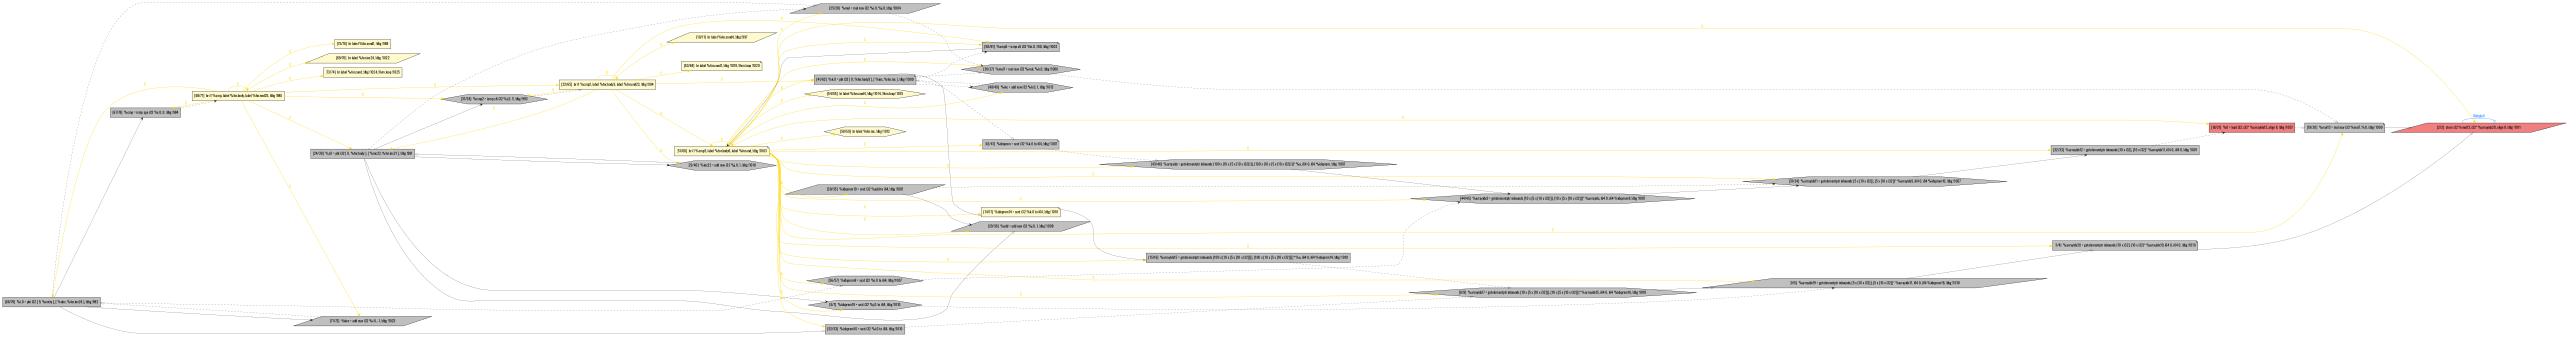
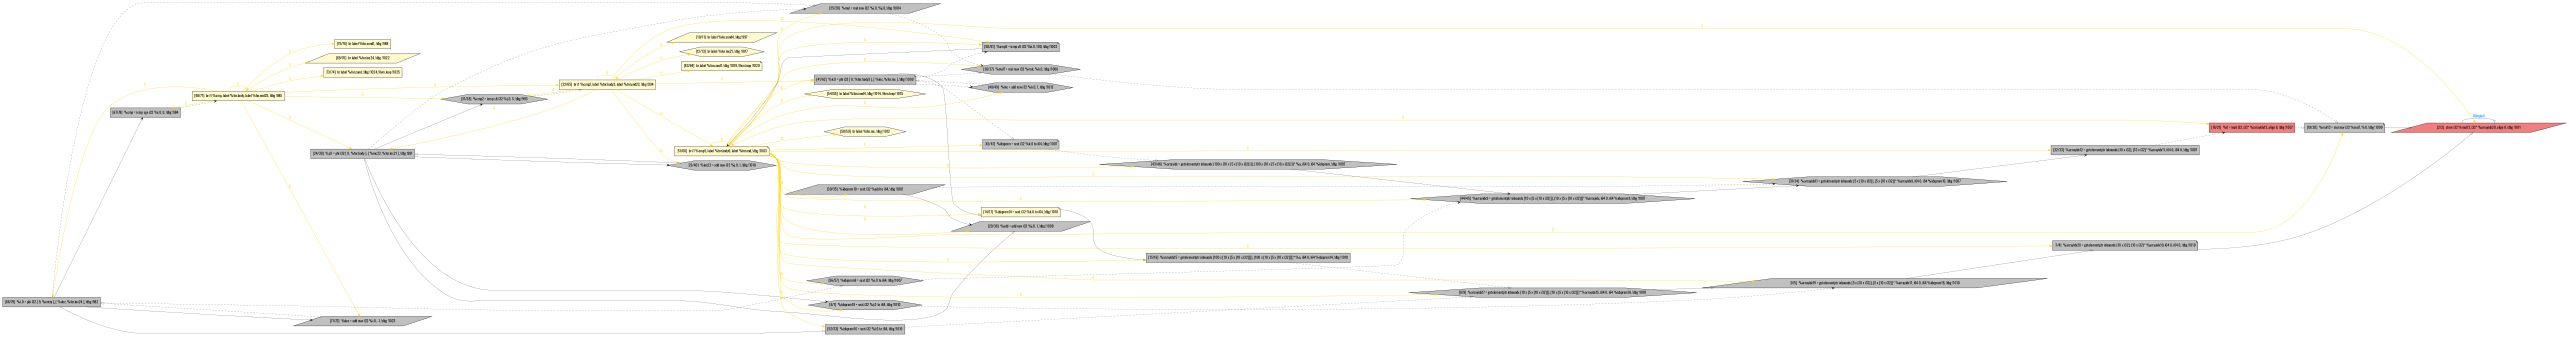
none -> (722, 52)
